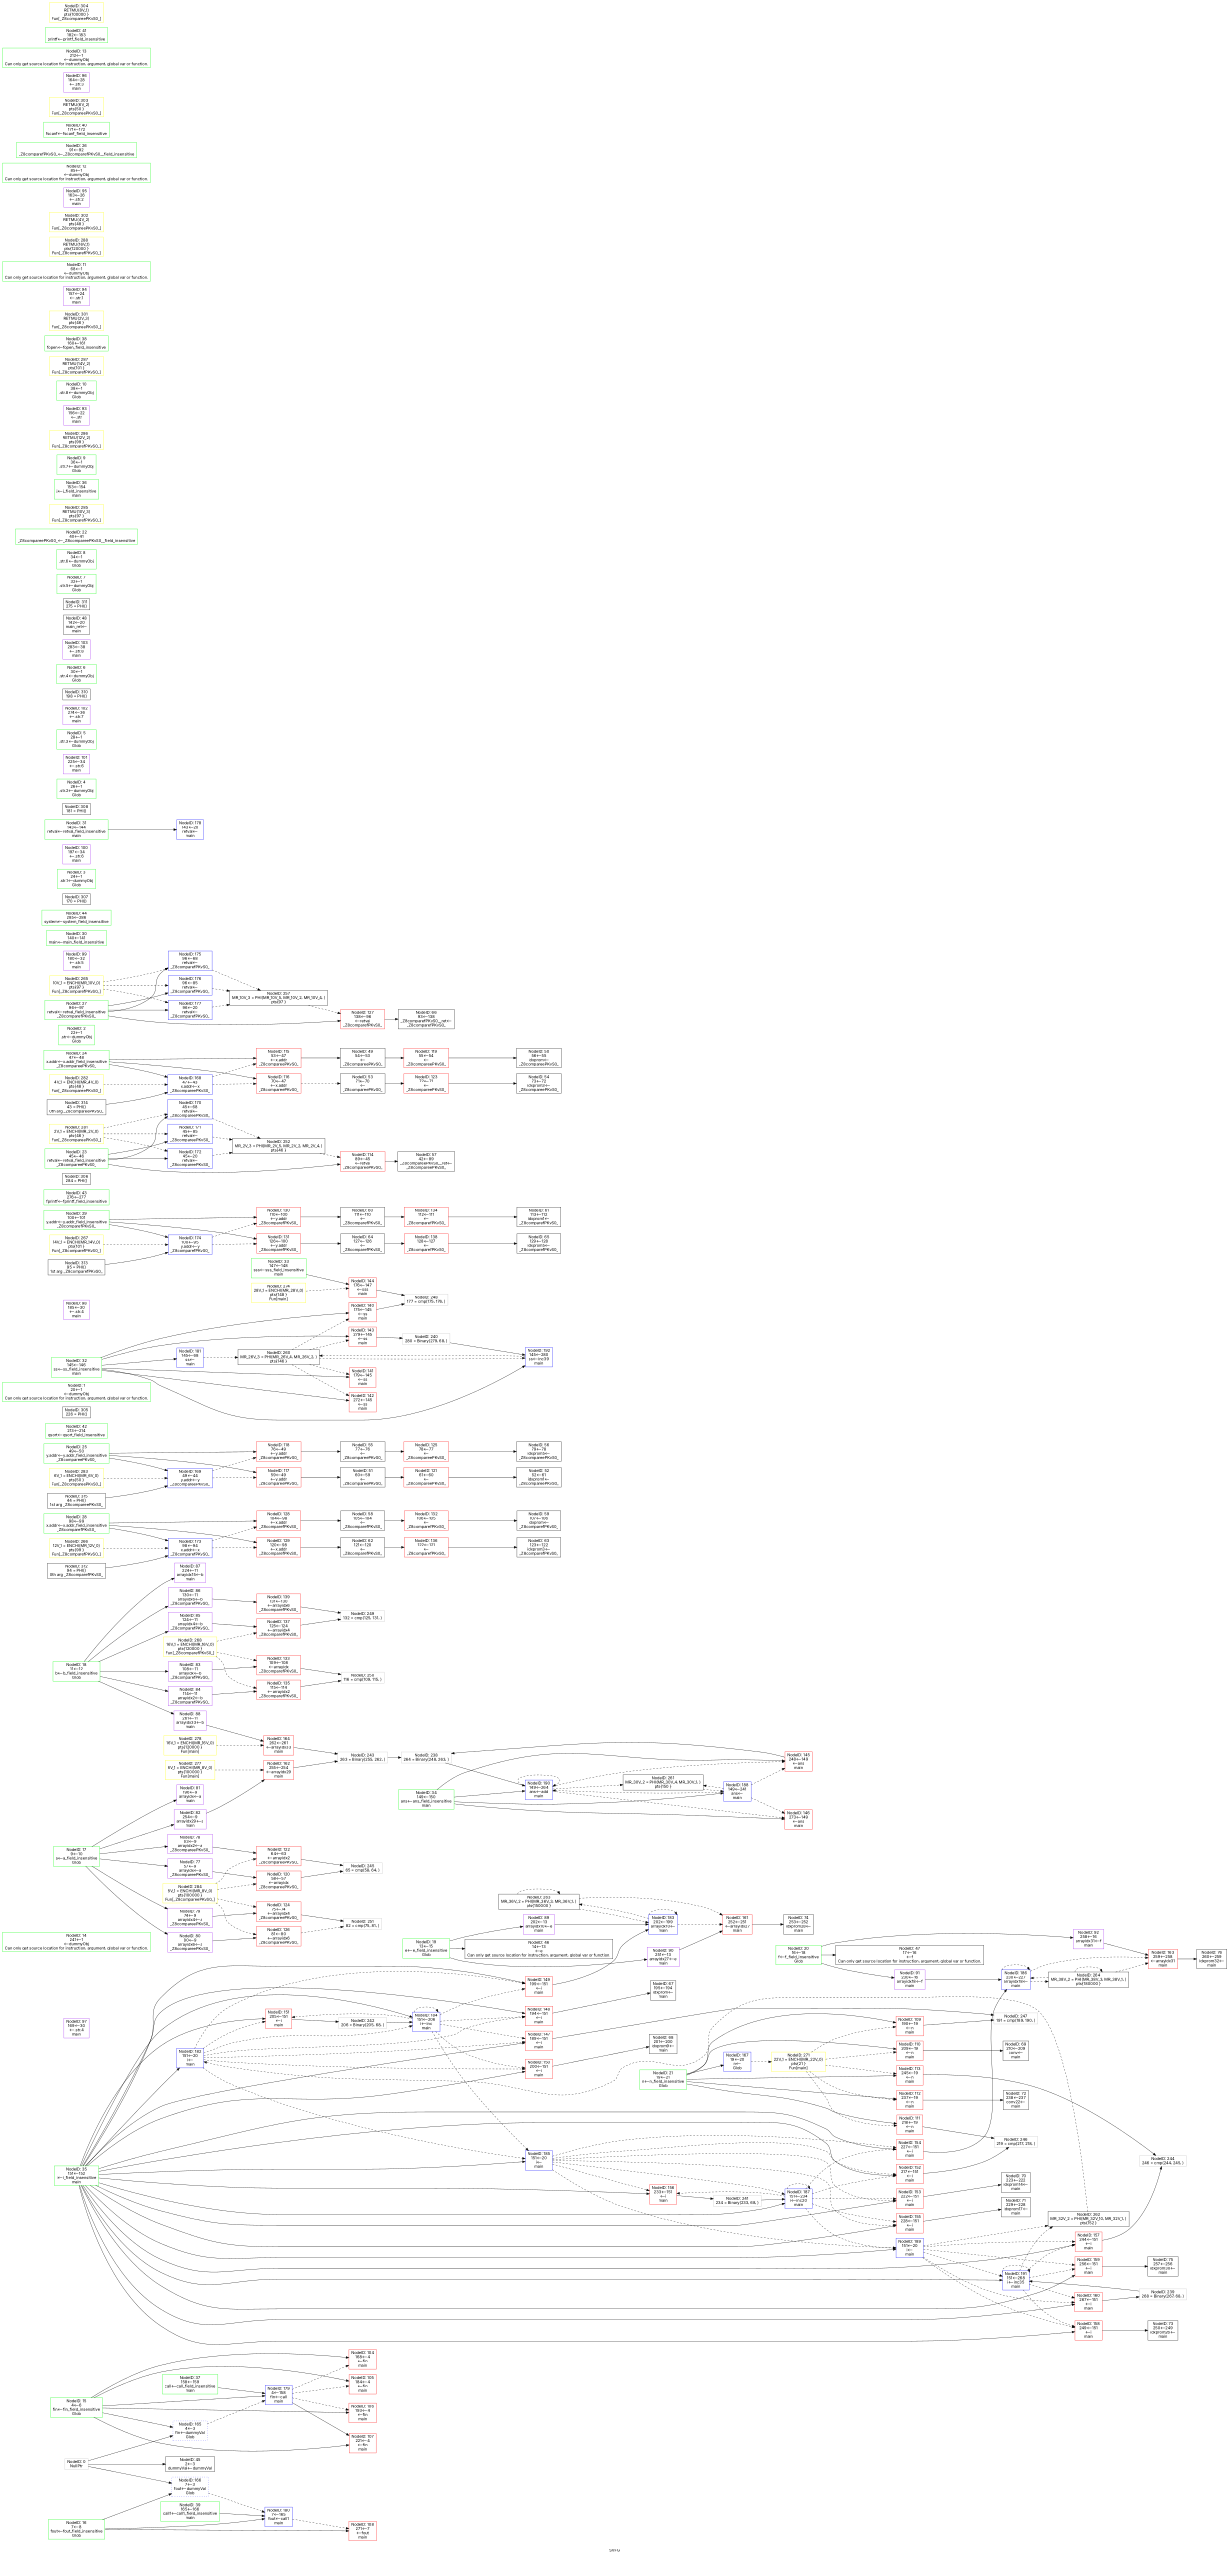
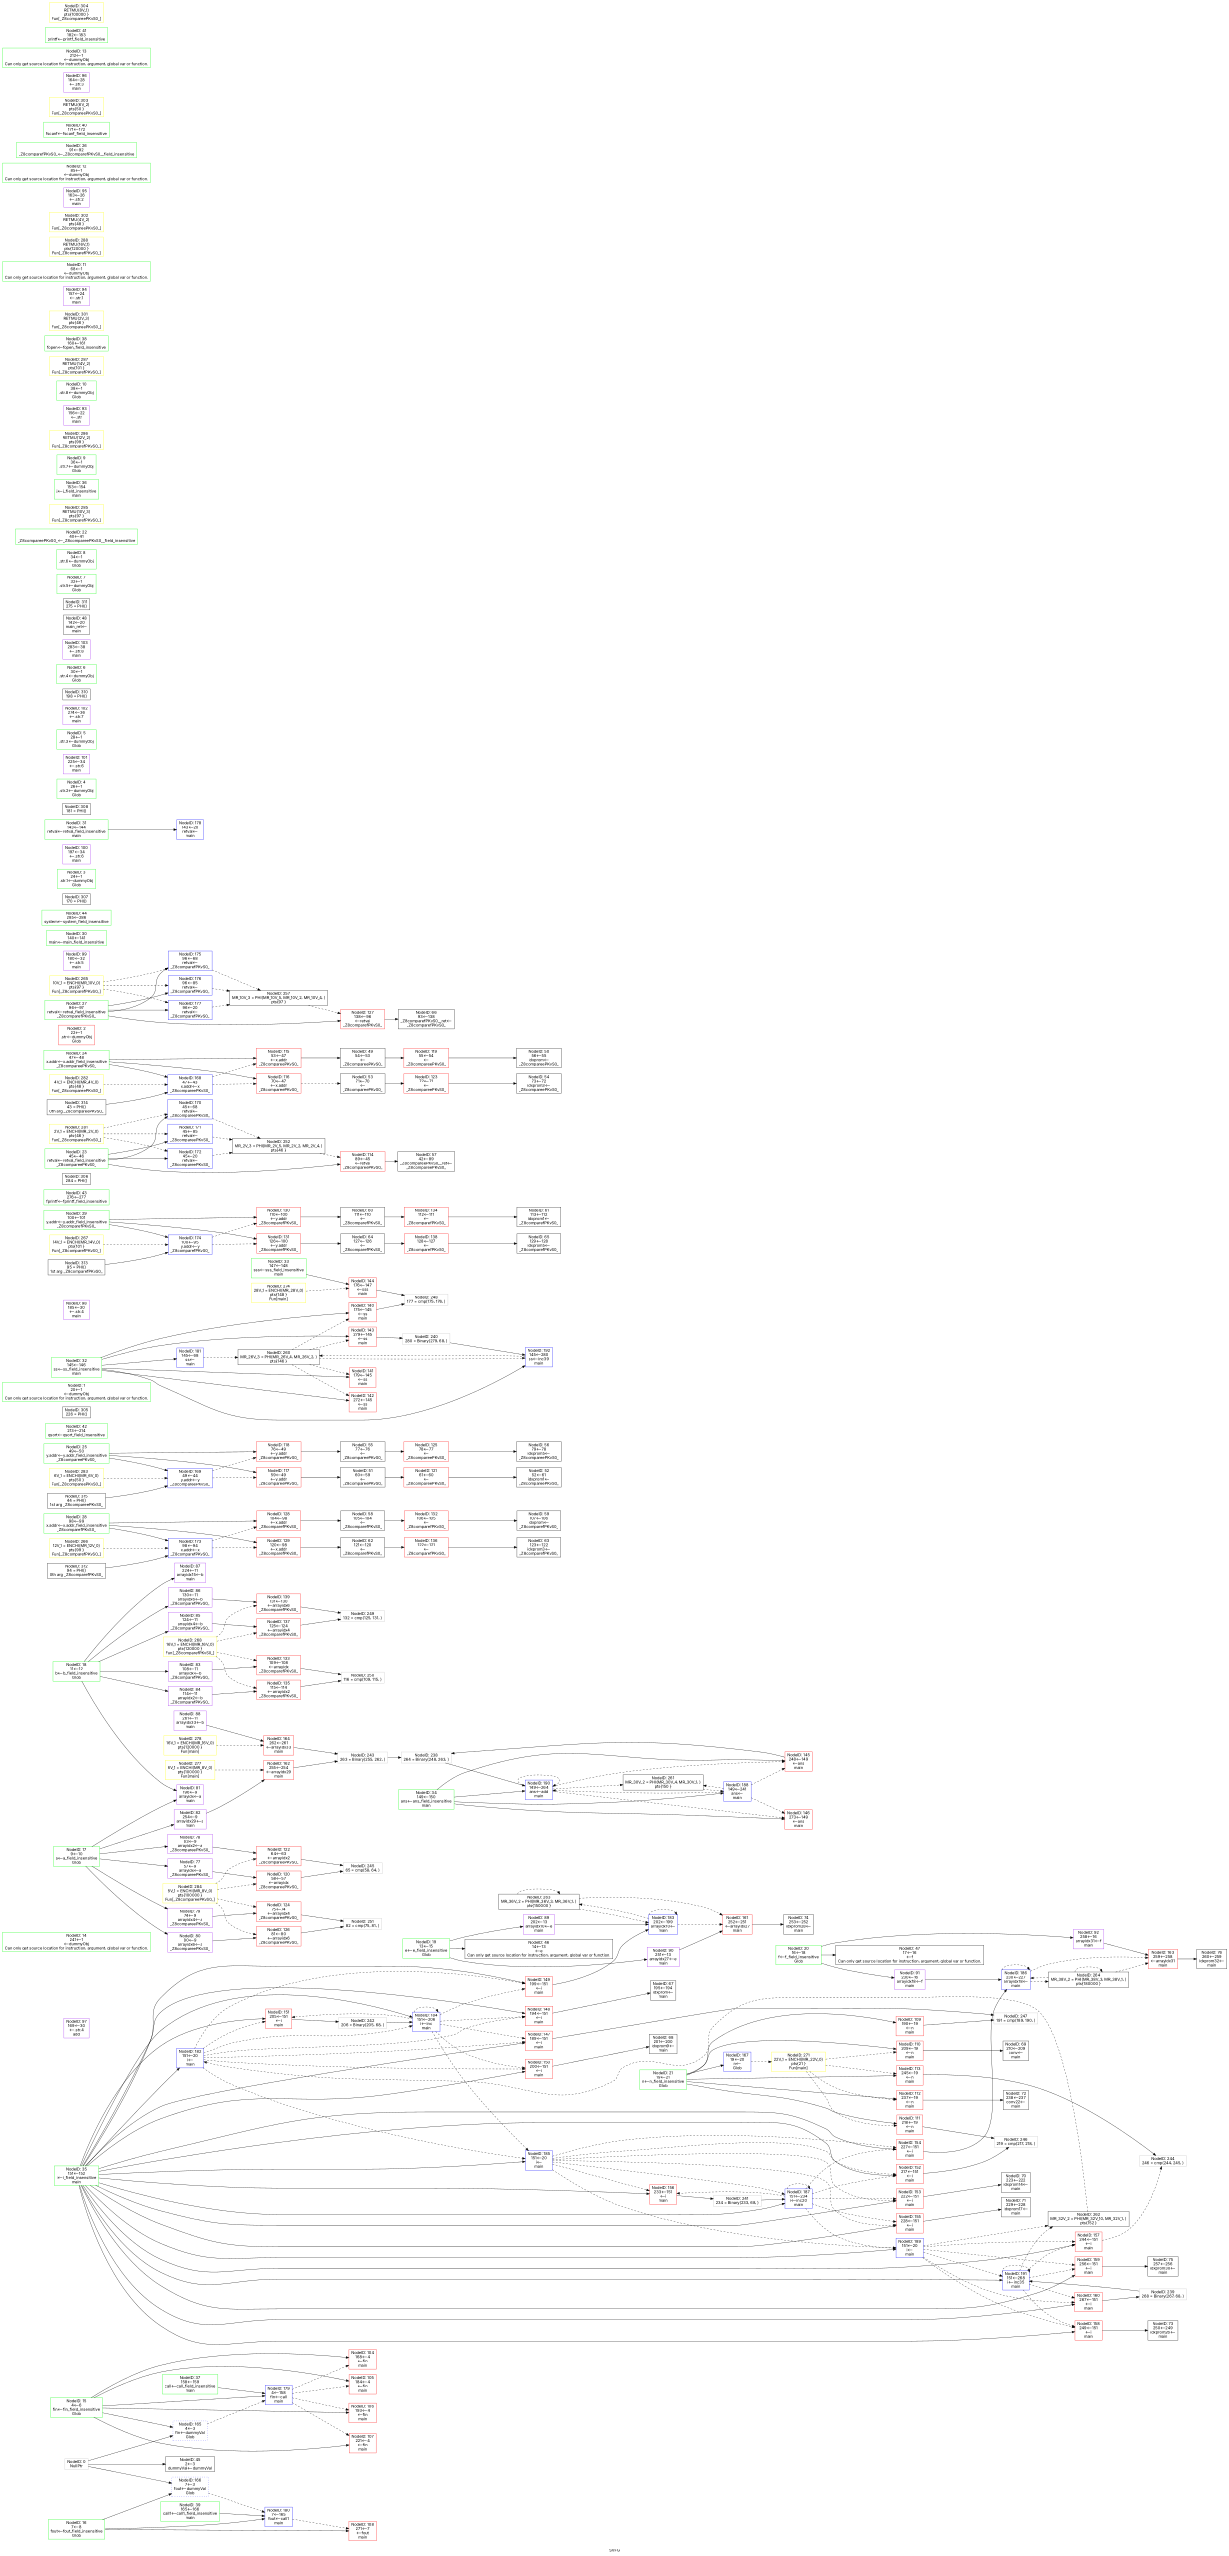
(76, 1035) -> (76, 1035)
none -> (230, 1616)
(135, 1697) -> (121, 1742)
(321, 1930) -> (321, 1930)
(76, 2034) -> (76, 2034)
(850, 2034) -> none
(1142, 2214) -> (1142, 2214)
(319, 2418) -> (319, 2418)
